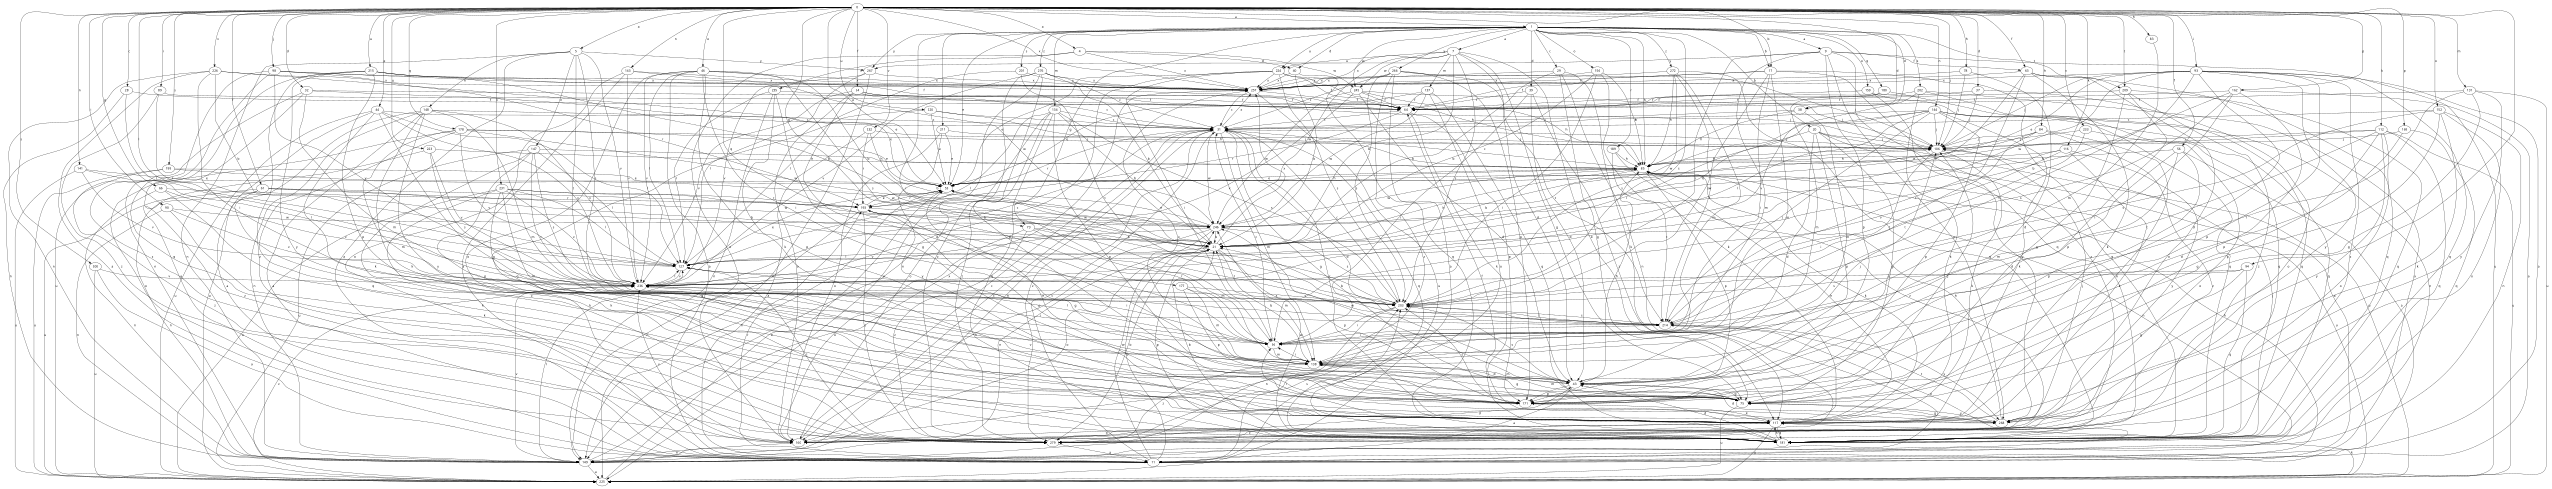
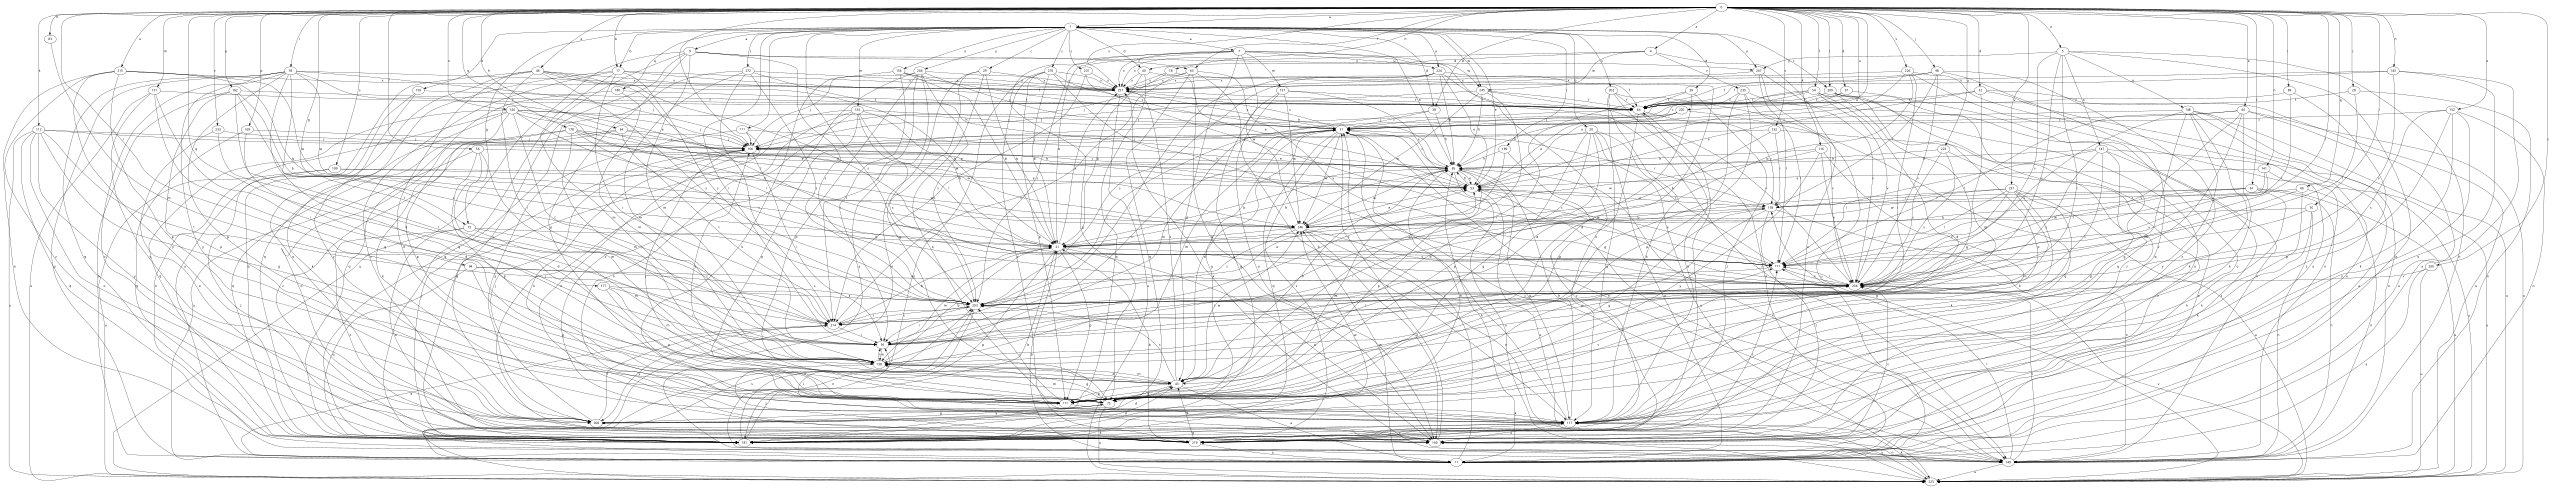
none -> (1304, 142)
